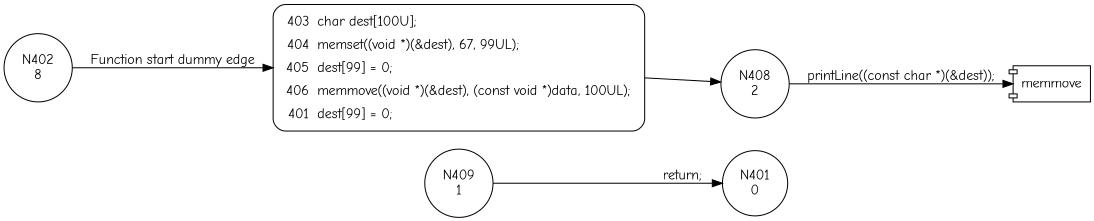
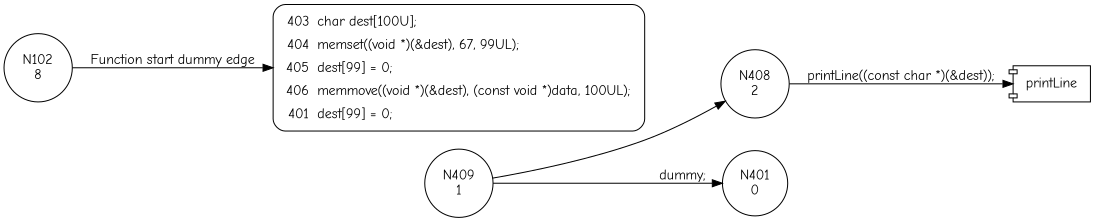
(38, 68) -> (38, 68)
(678, 80) -> (608, 152)
(1052, 84) -> (1052, 84)
(683, 176) -> (683, 176)
